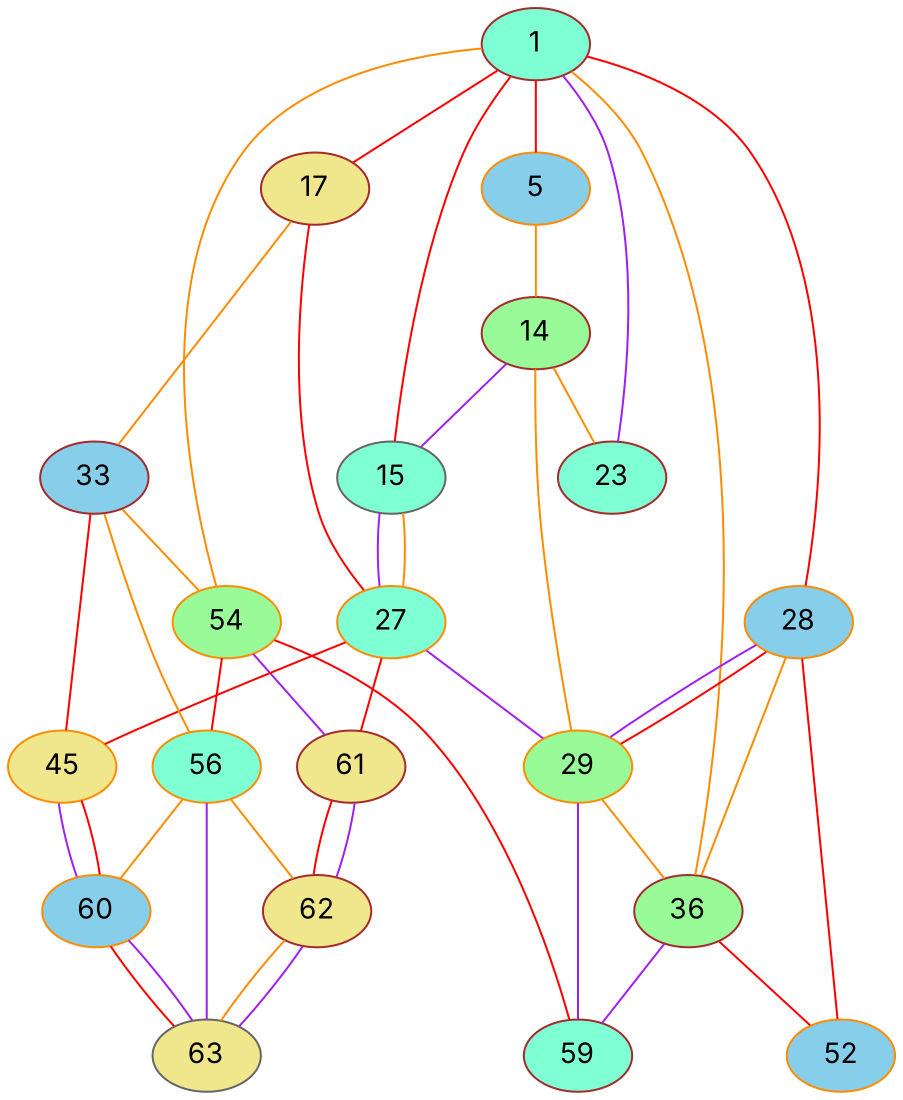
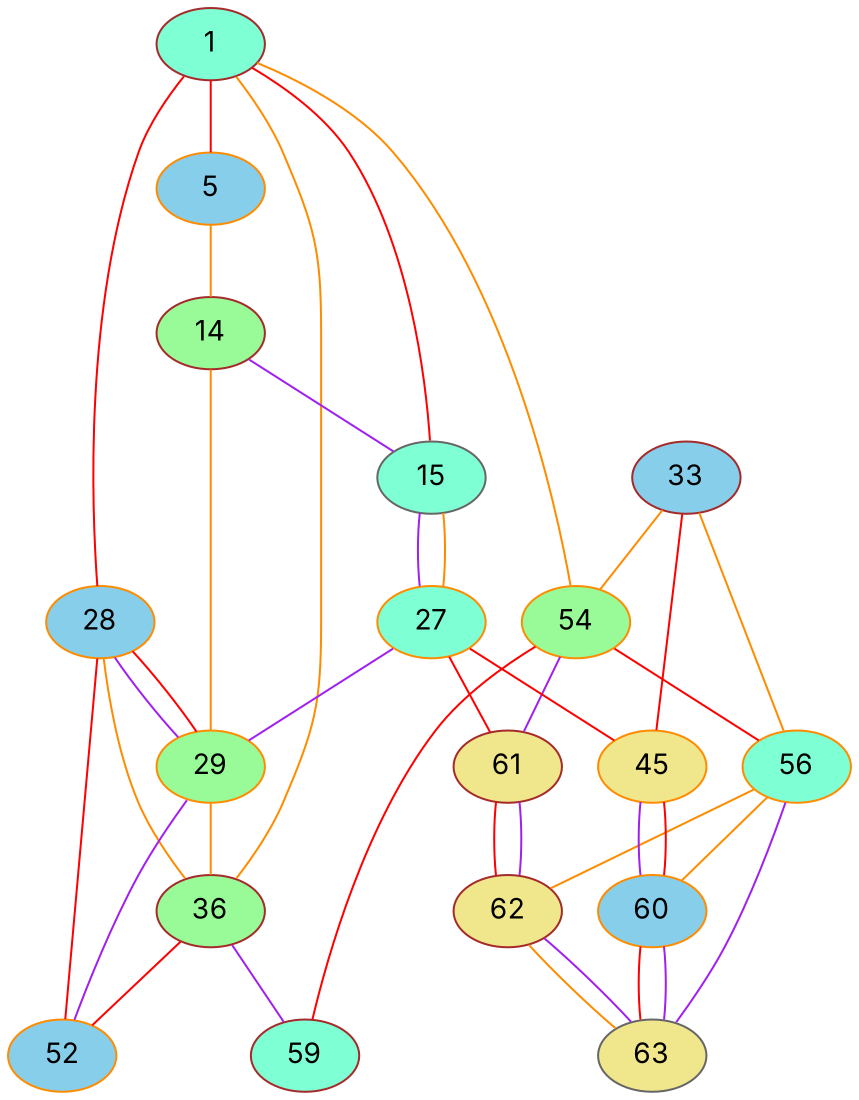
(315, 189) -> none
(612, 478) -> none
(578, 911) -> (123, 906)
